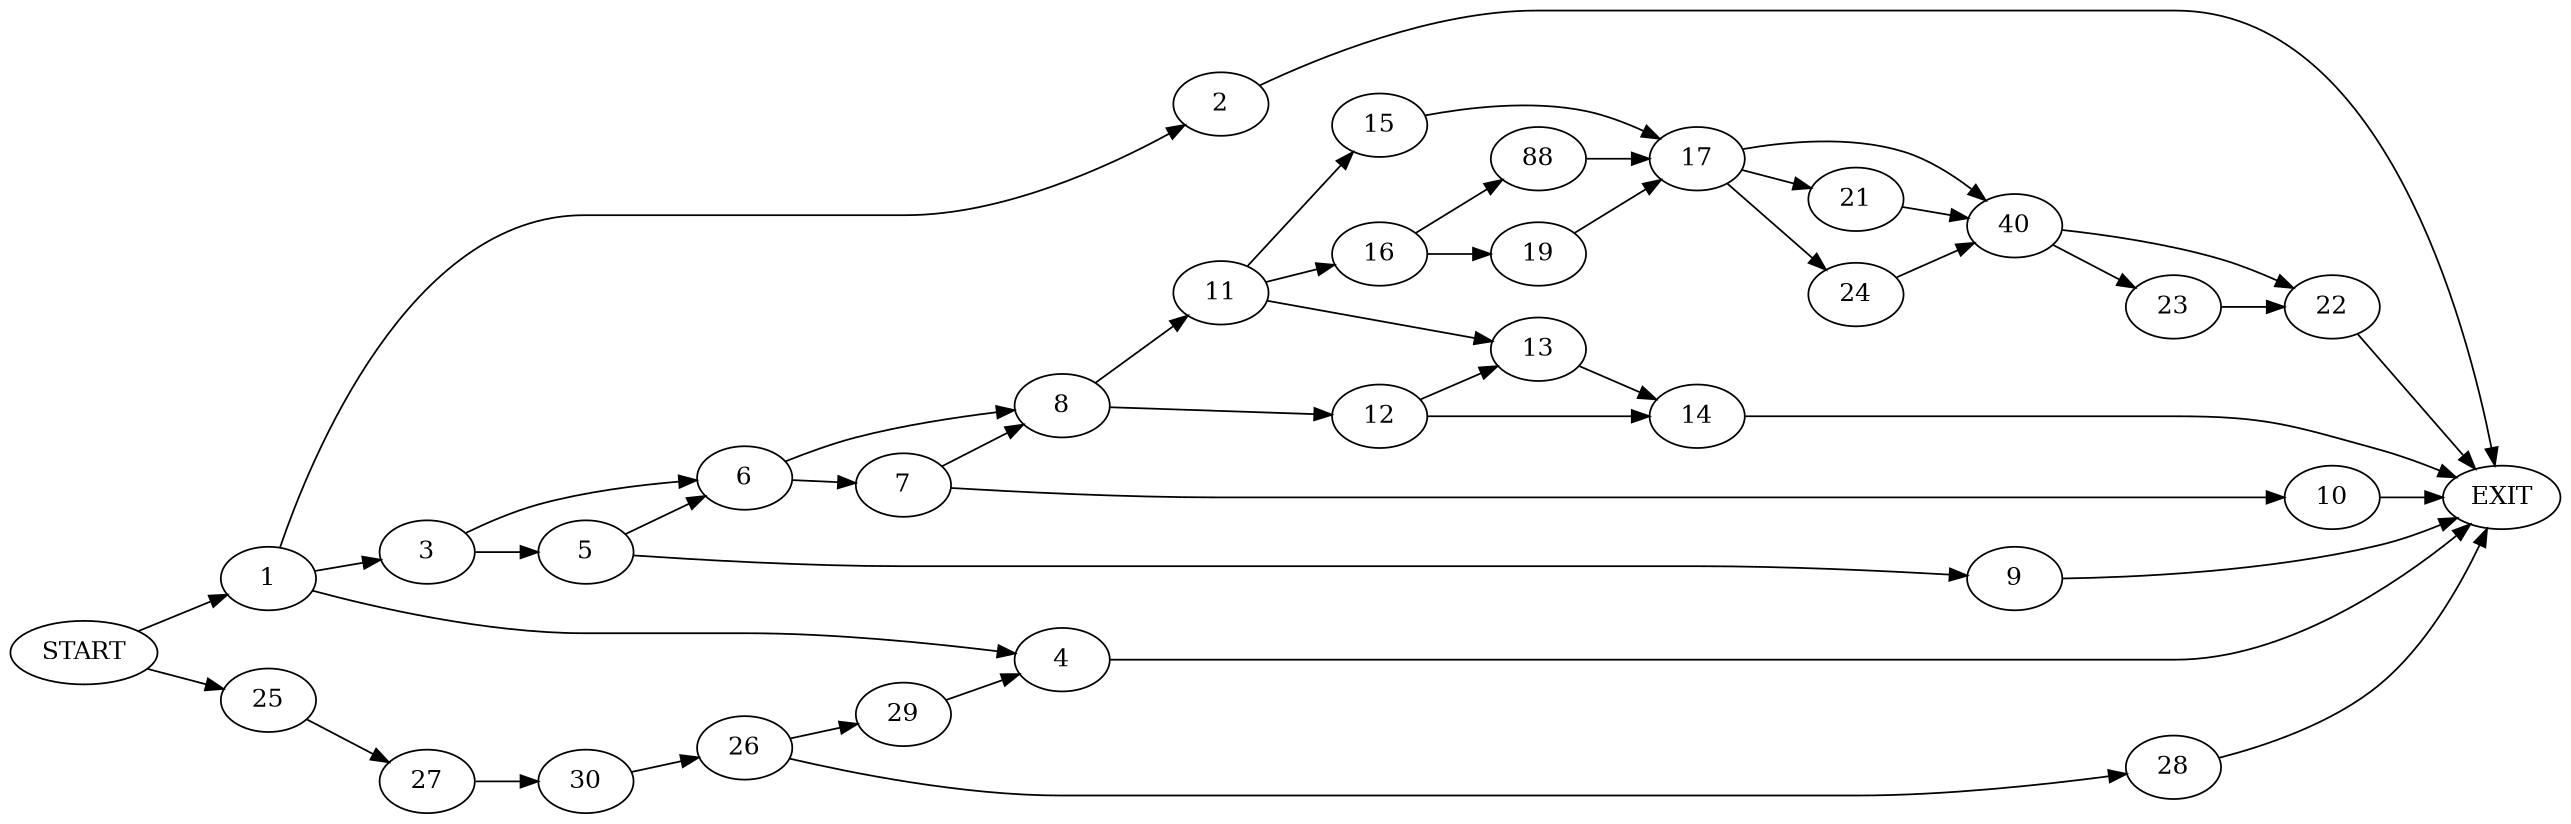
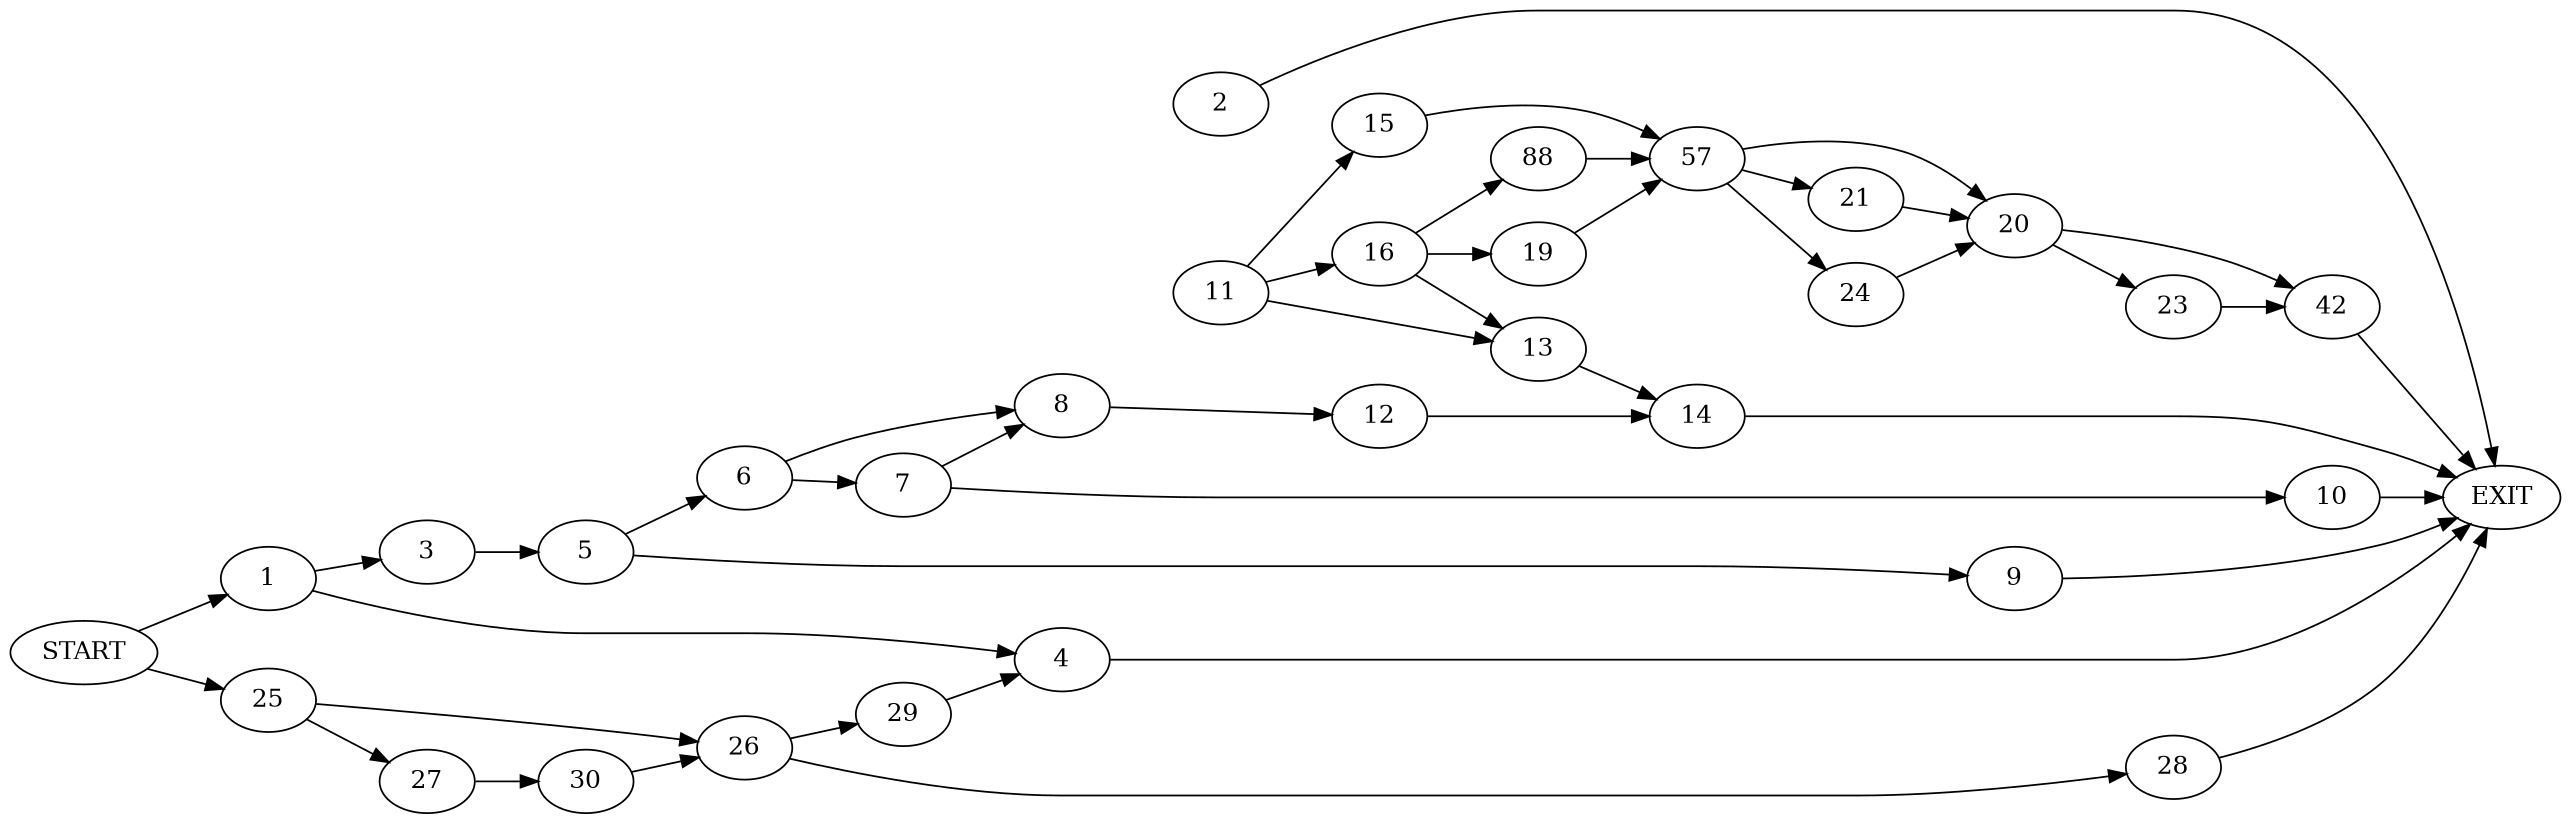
(1697, 159) -> (1697, 159)
(645, 215) -> none
(2015, 226) -> (2015, 226)
(2332, 307) -> (2332, 307)
(1134, 355) -> none
(1451, 386) -> (1451, 297)
(570, 497) -> none
none -> (498, 720)
